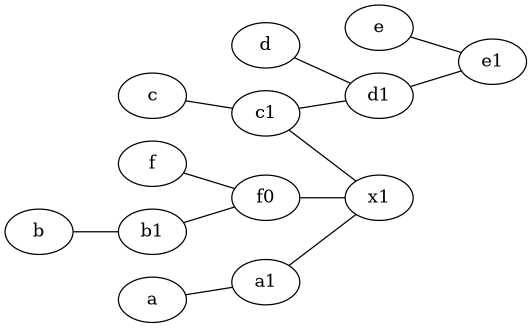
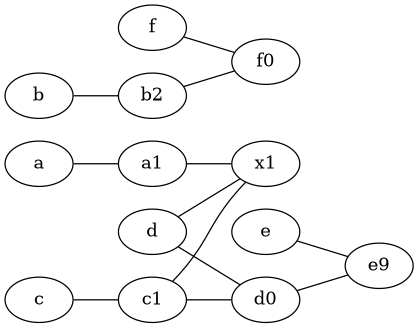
(493, 62) -> (379, 266)
(379, 96) -> (266, 300)
(323, 198) -> (209, 198)
(152, 232) -> (152, 96)
